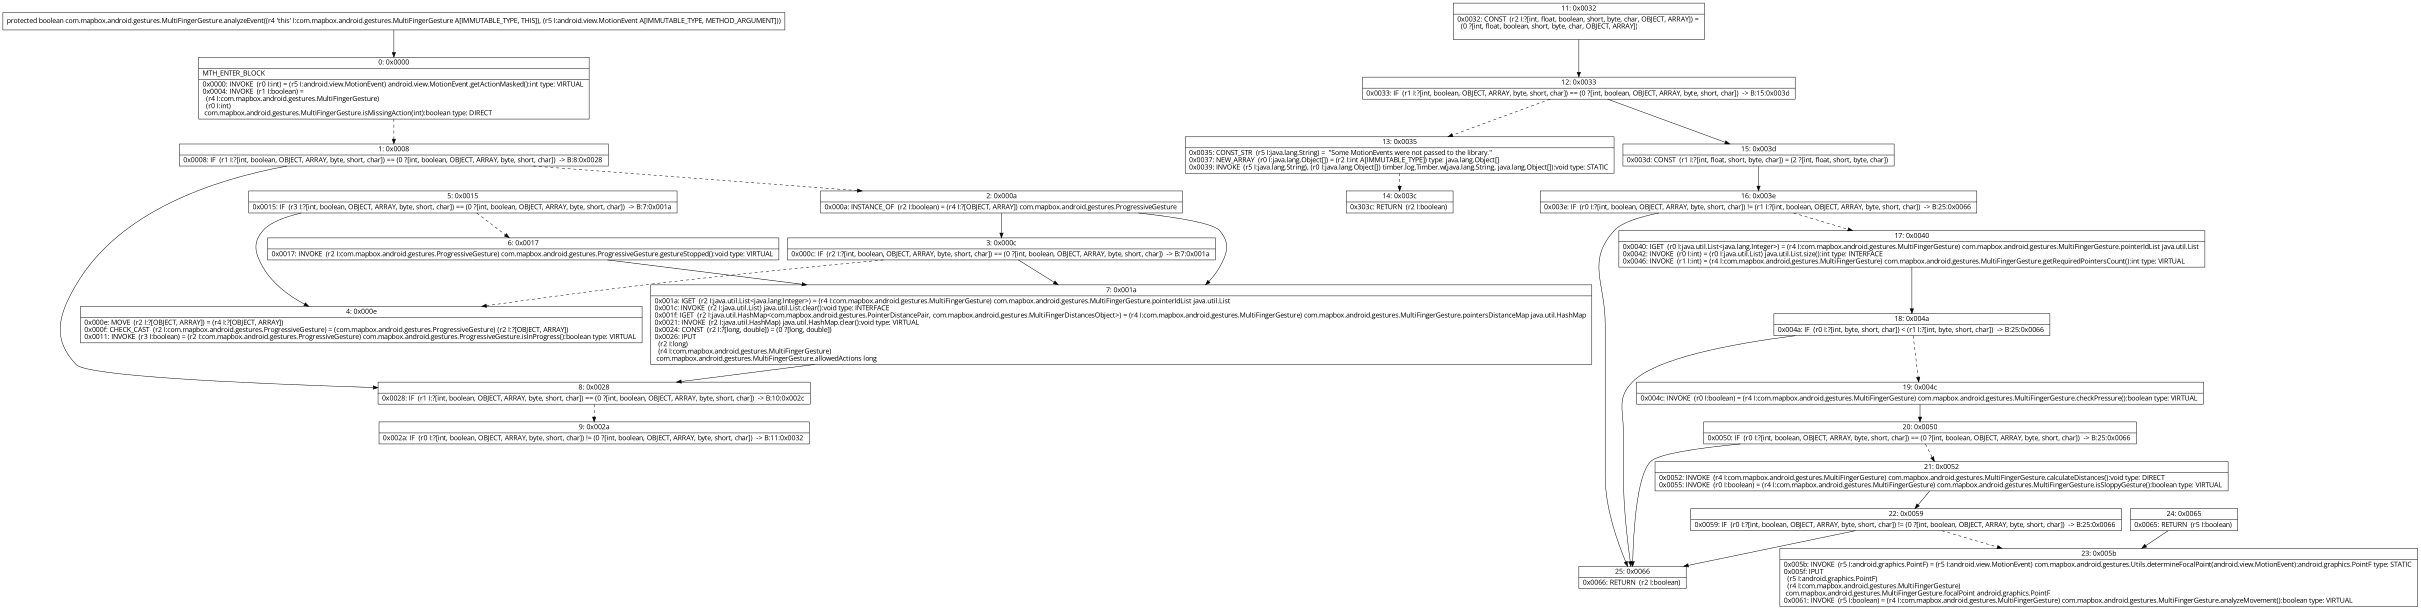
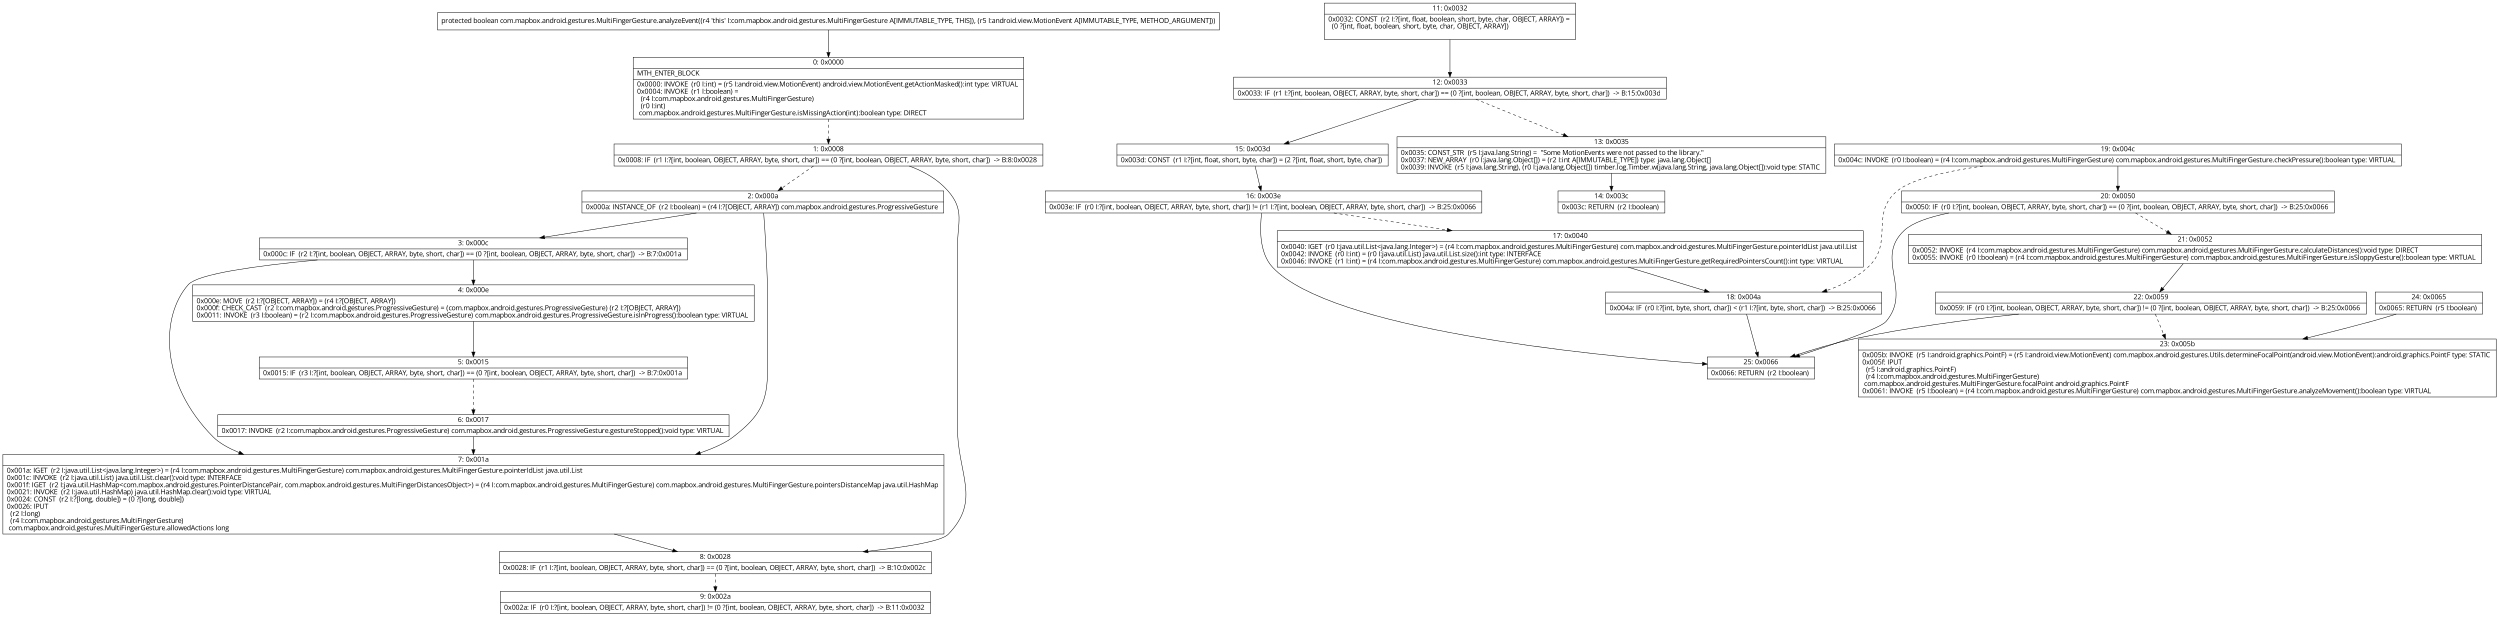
(1400, 180) -> (1611, 180)
(1400, 207) -> (1611, 207)
(257, 255) -> (473, 337)
(685, 280) -> (473, 270)
(1916, 356) -> (1885, 208)
